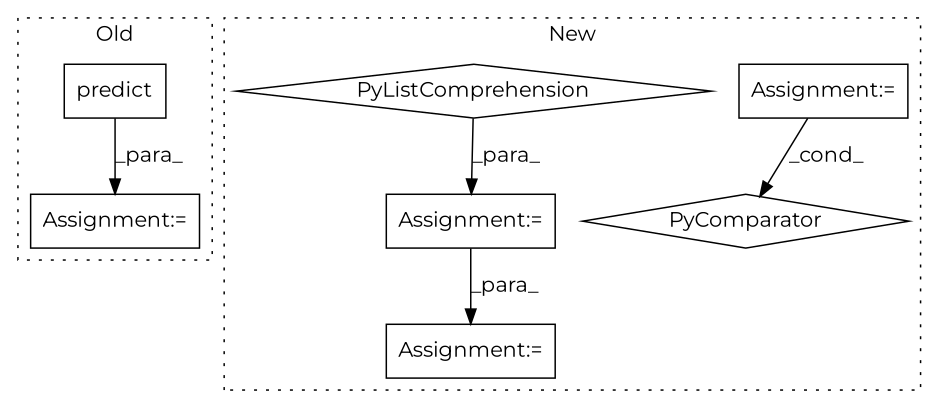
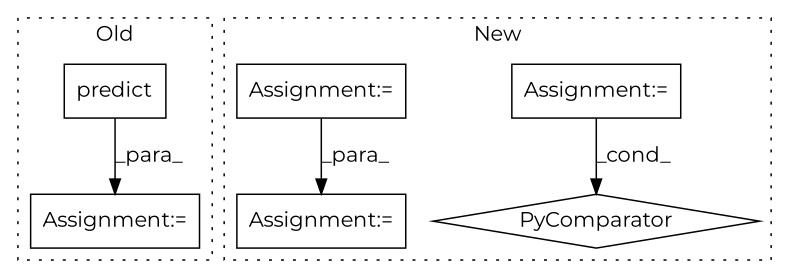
(474, 91) -> none
